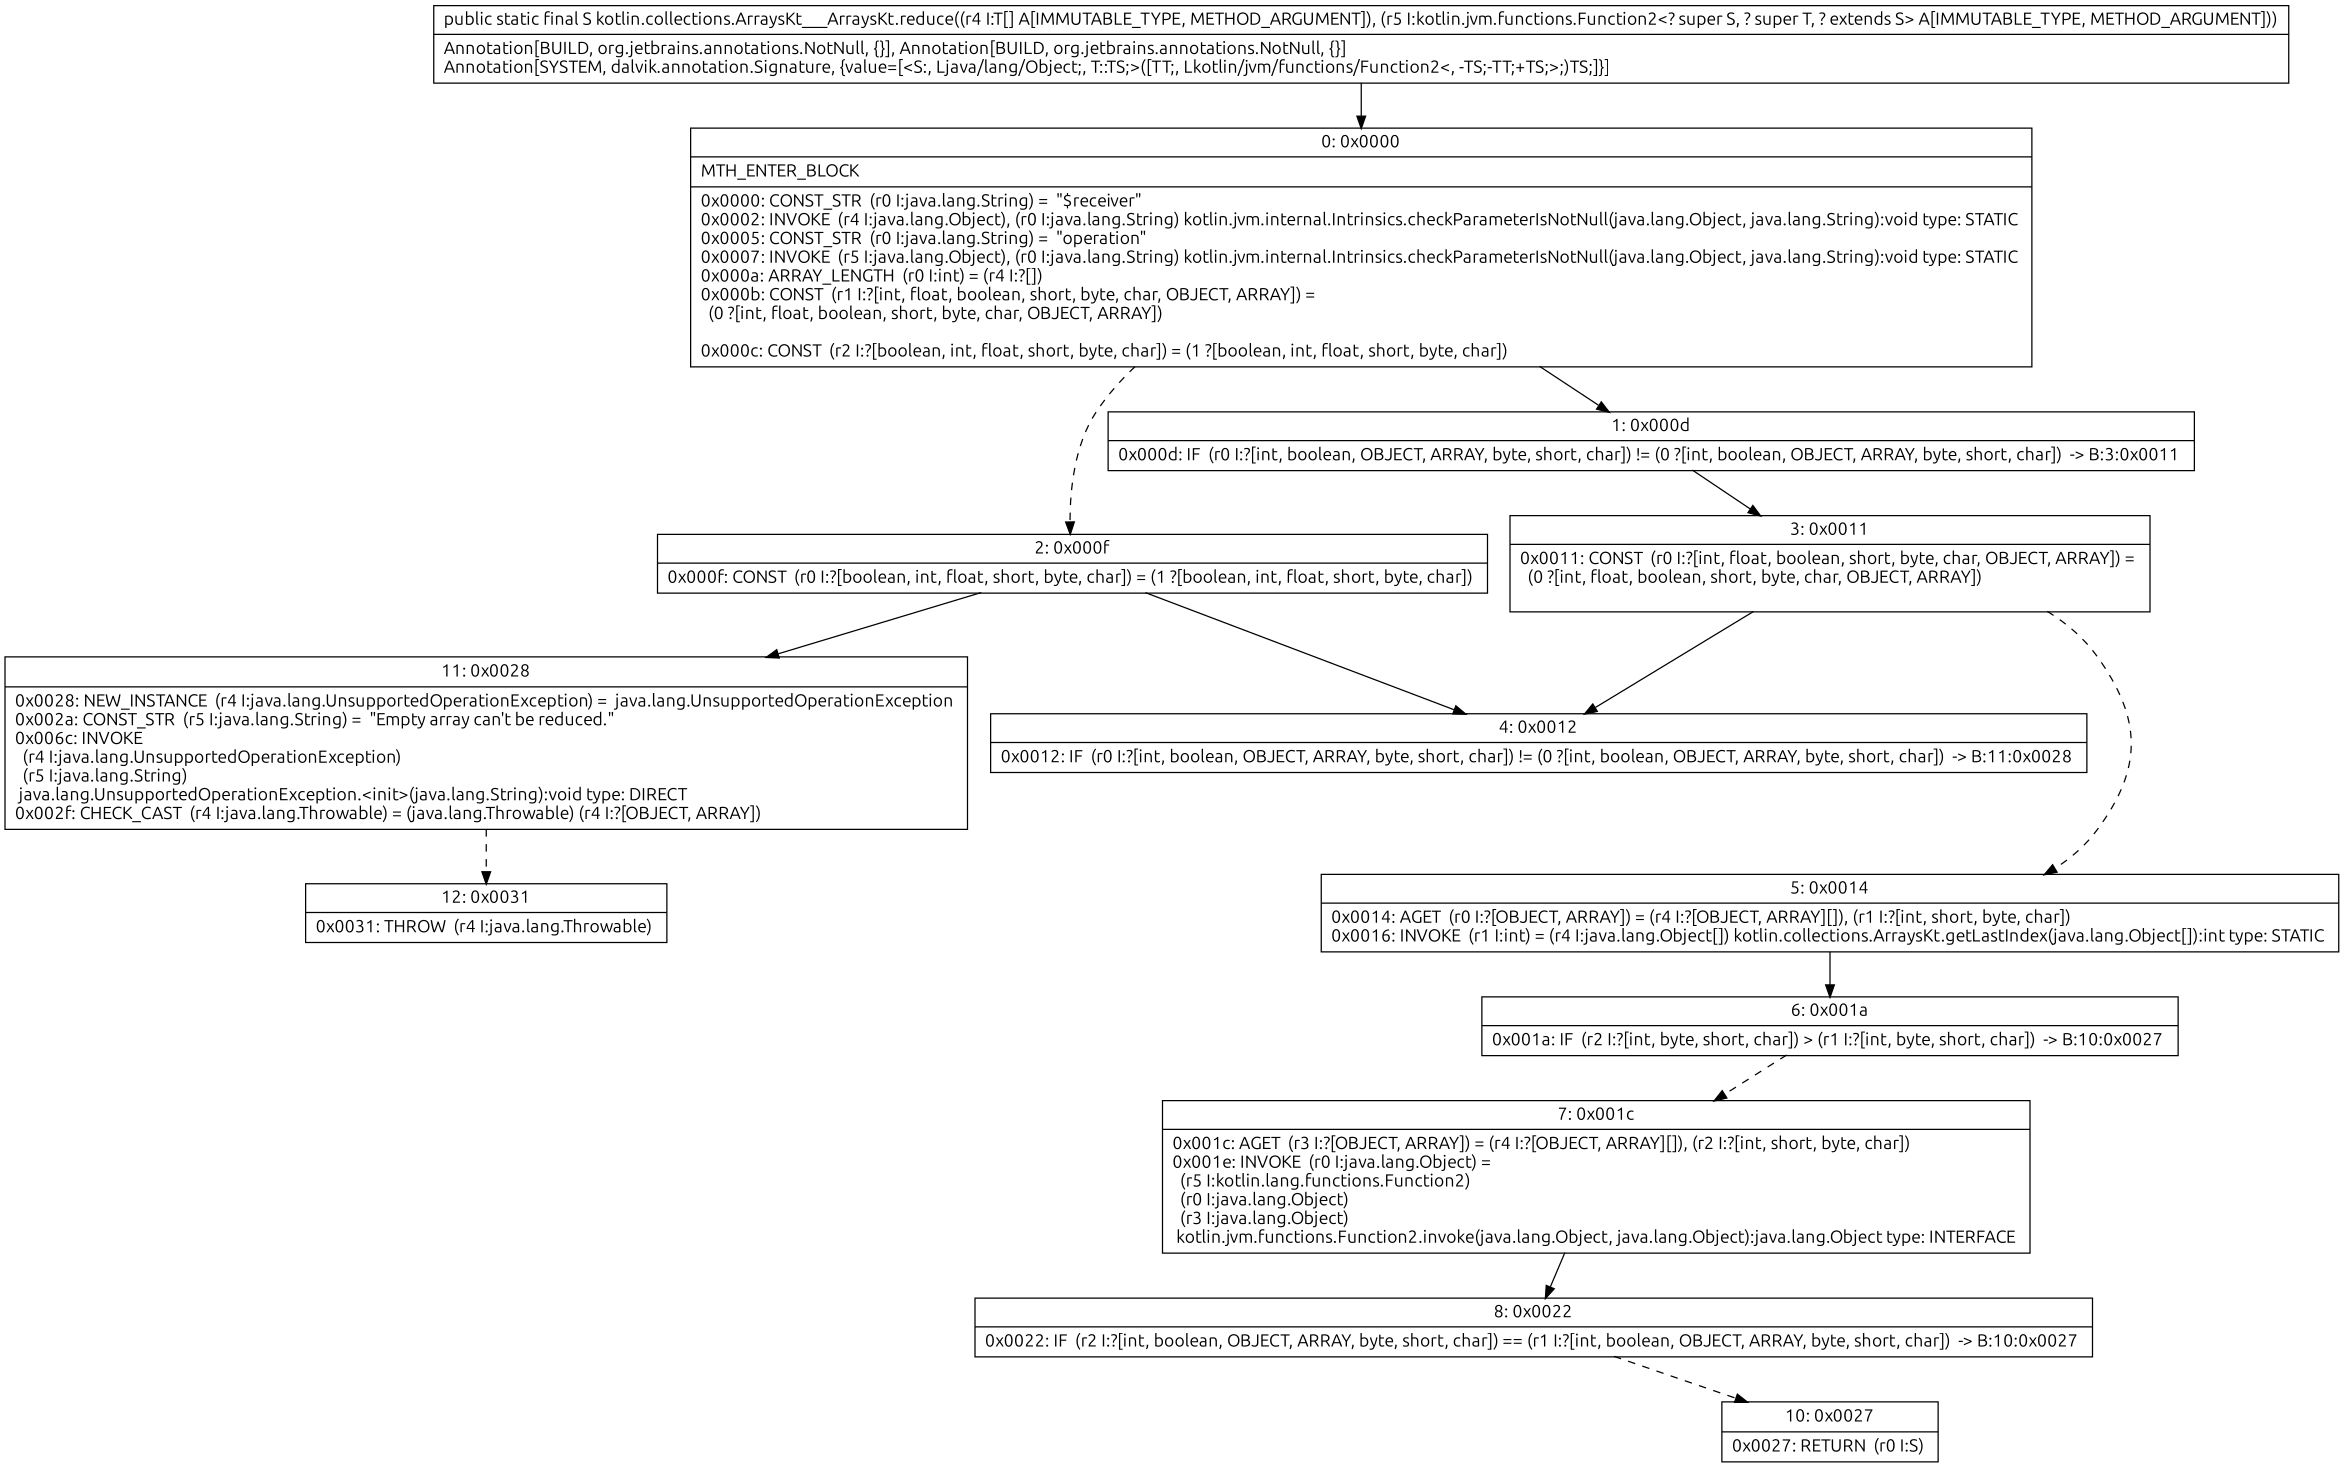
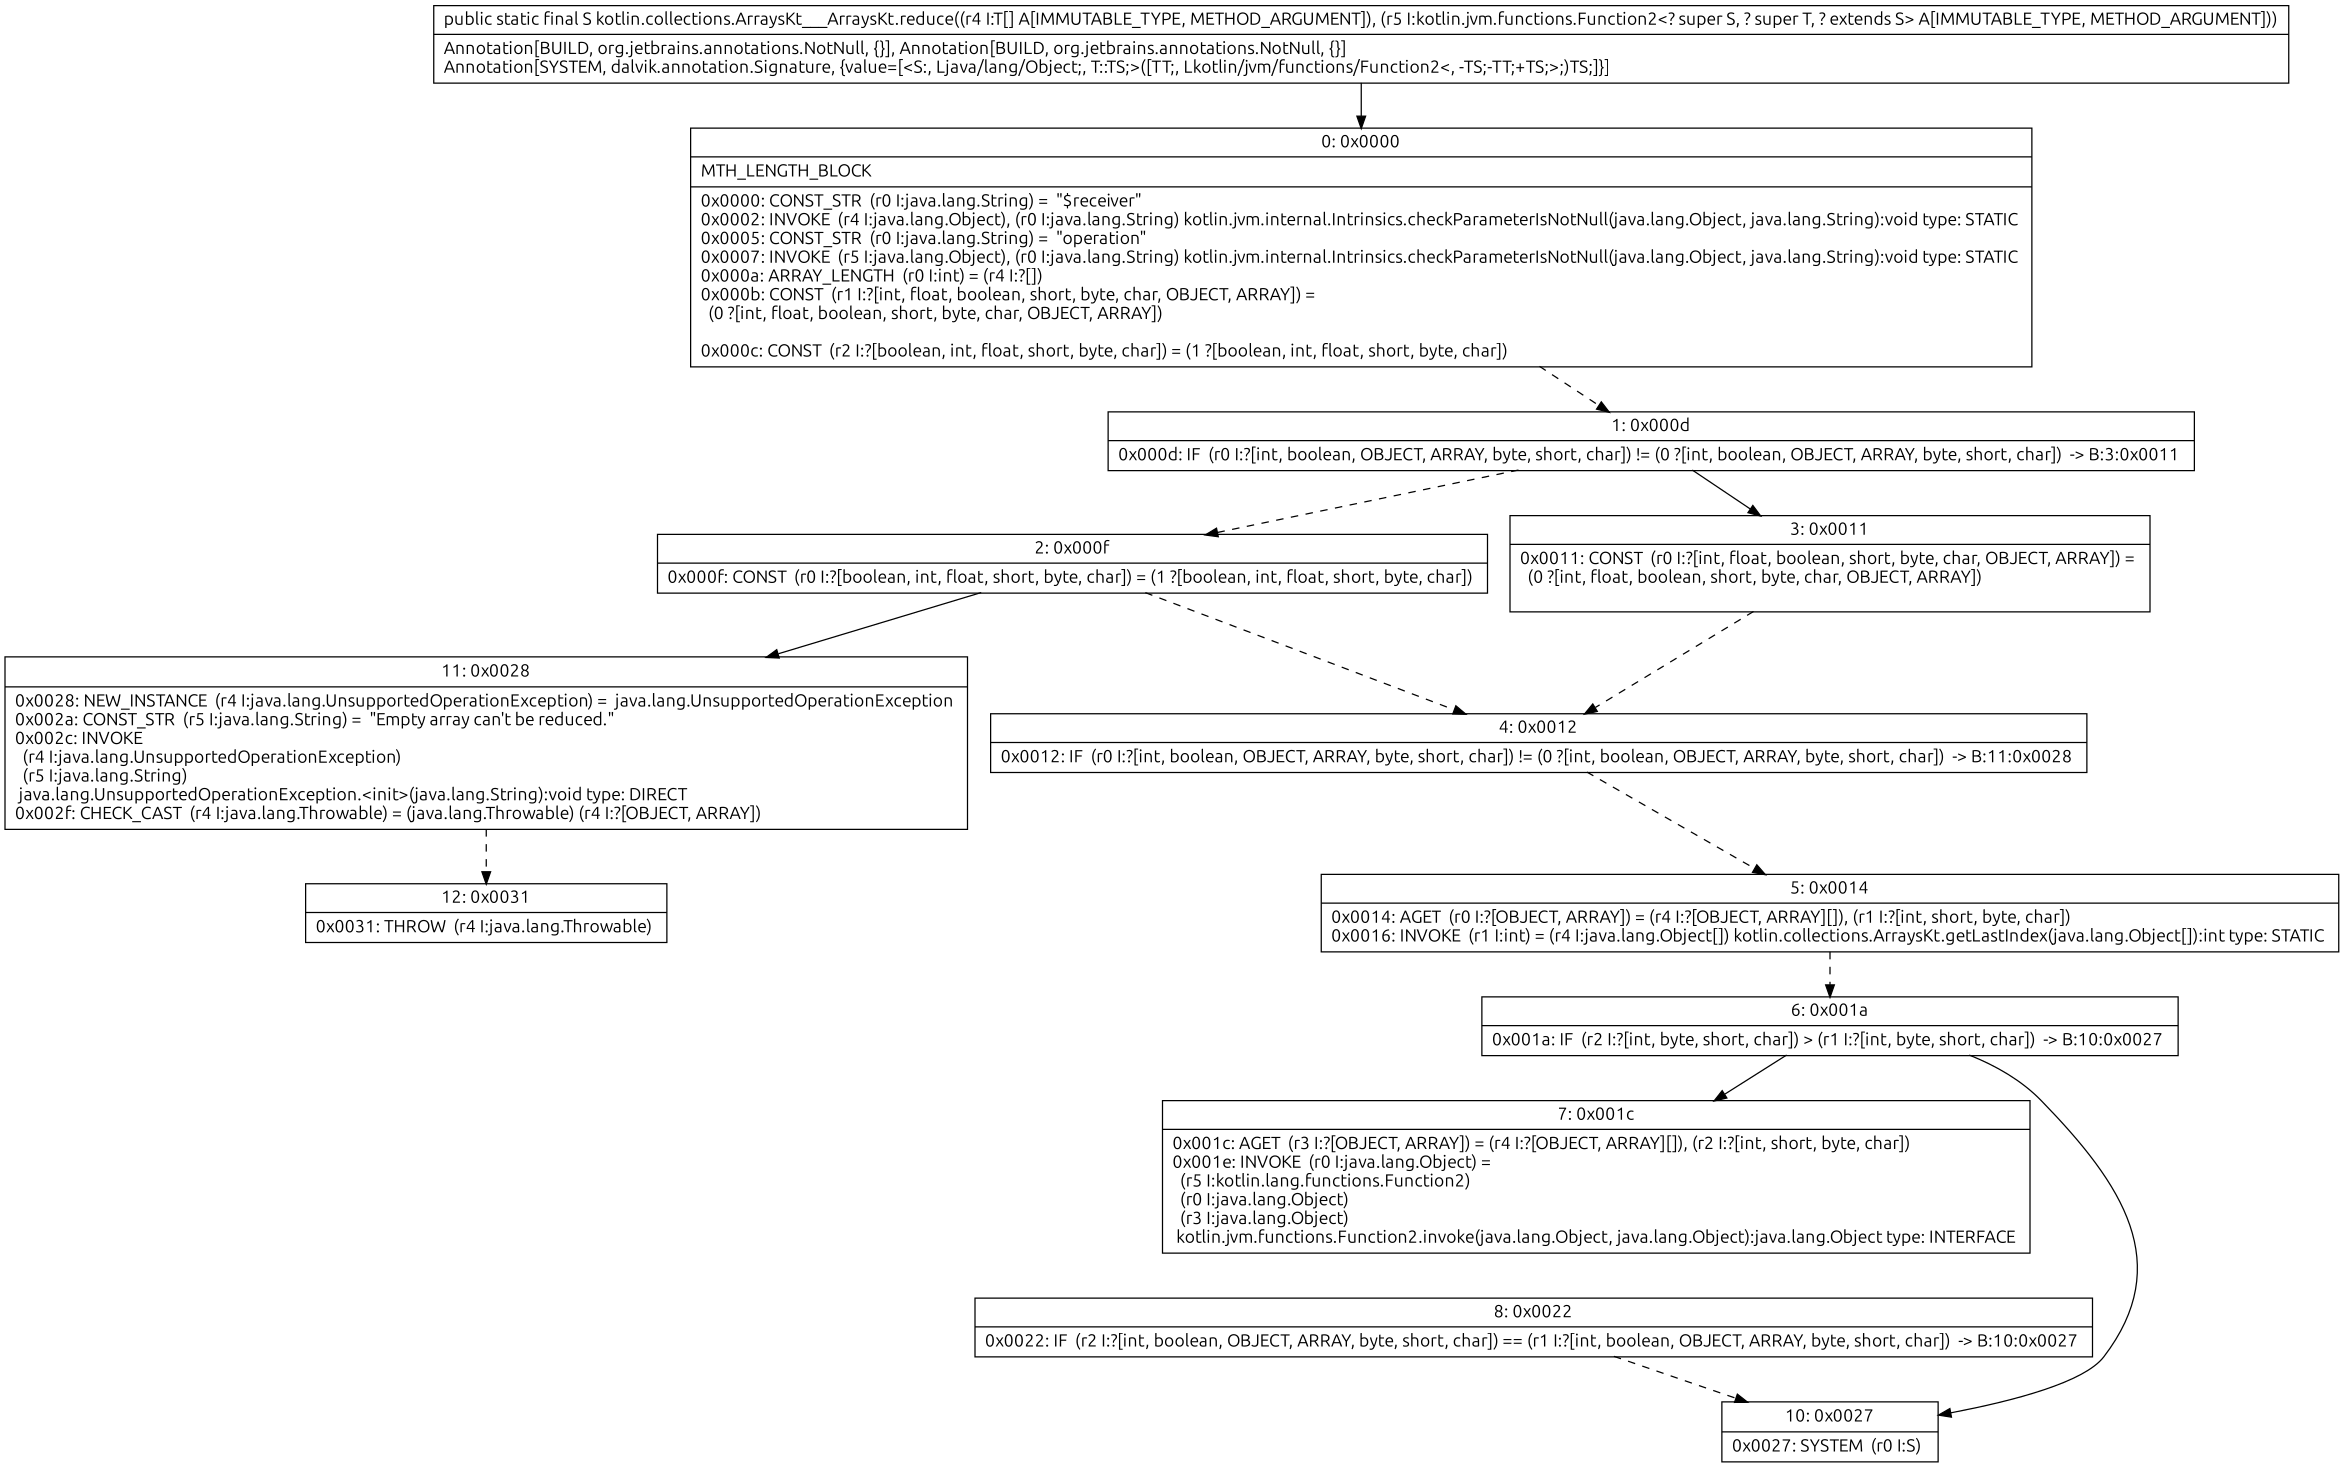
(780, 171) -> (786, 171)
(1569, 386) -> (1569, 386)
(1084, 436) -> (1368, 501)
(1300, 651) -> (1300, 651)
(1674, 659) -> (1674, 659)
(2131, 738) -> (1671, 820)
(83, 739) -> (83, 739)
(1830, 968) -> (1830, 968)
(1756, 1075) -> (1756, 1075)
none -> (2137, 1257)
(1558, 1270) -> none
(1830, 1446) -> (1829, 1446)
